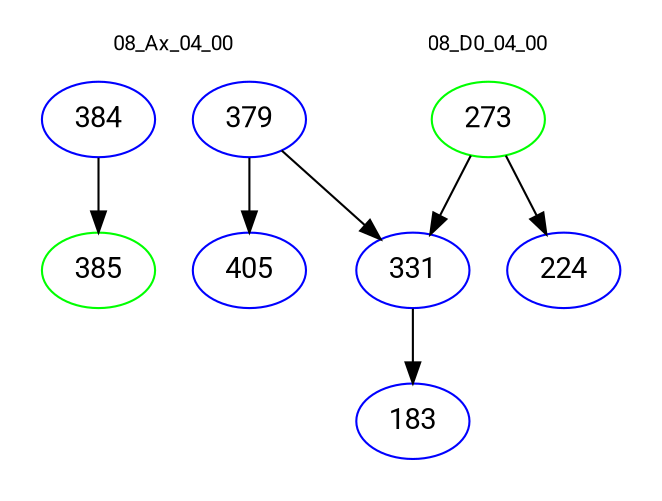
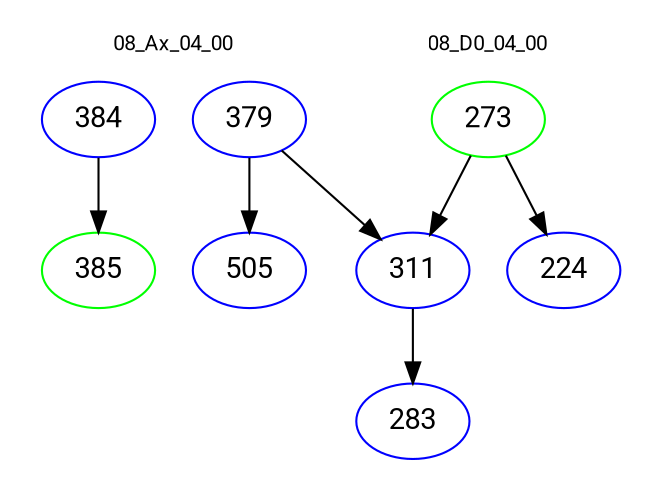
(249, 270) -> (249, 270)
(413, 270) -> (413, 270)
(413, 421) -> (413, 421)
